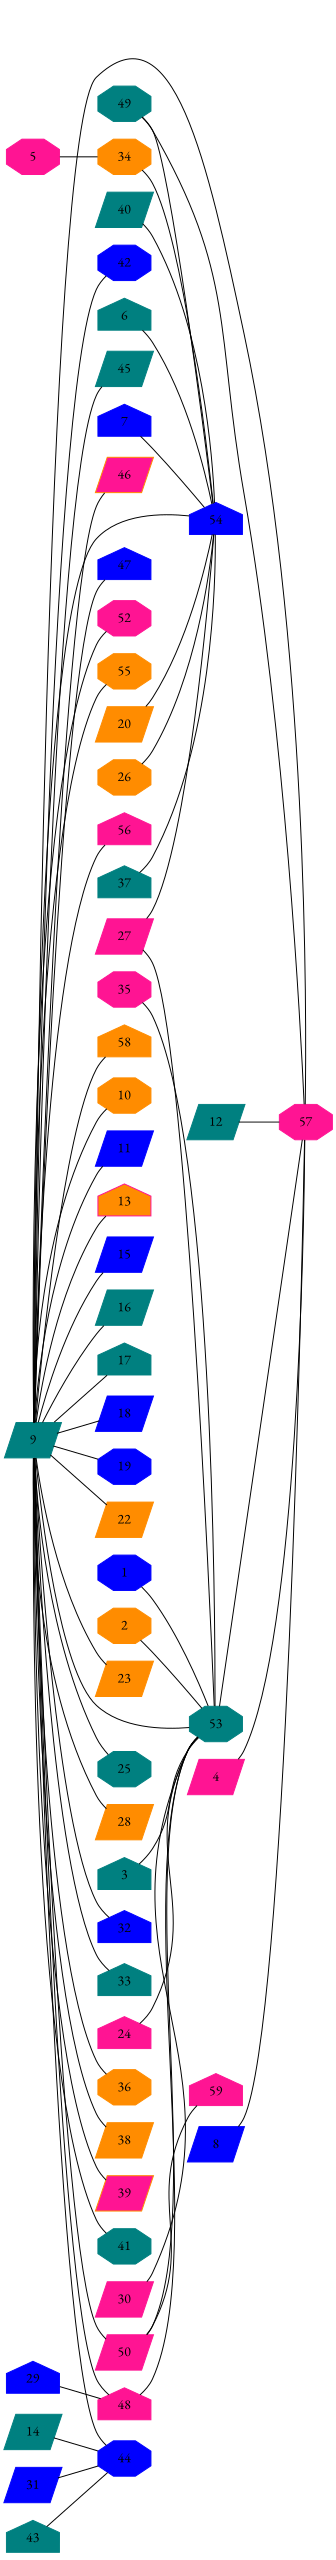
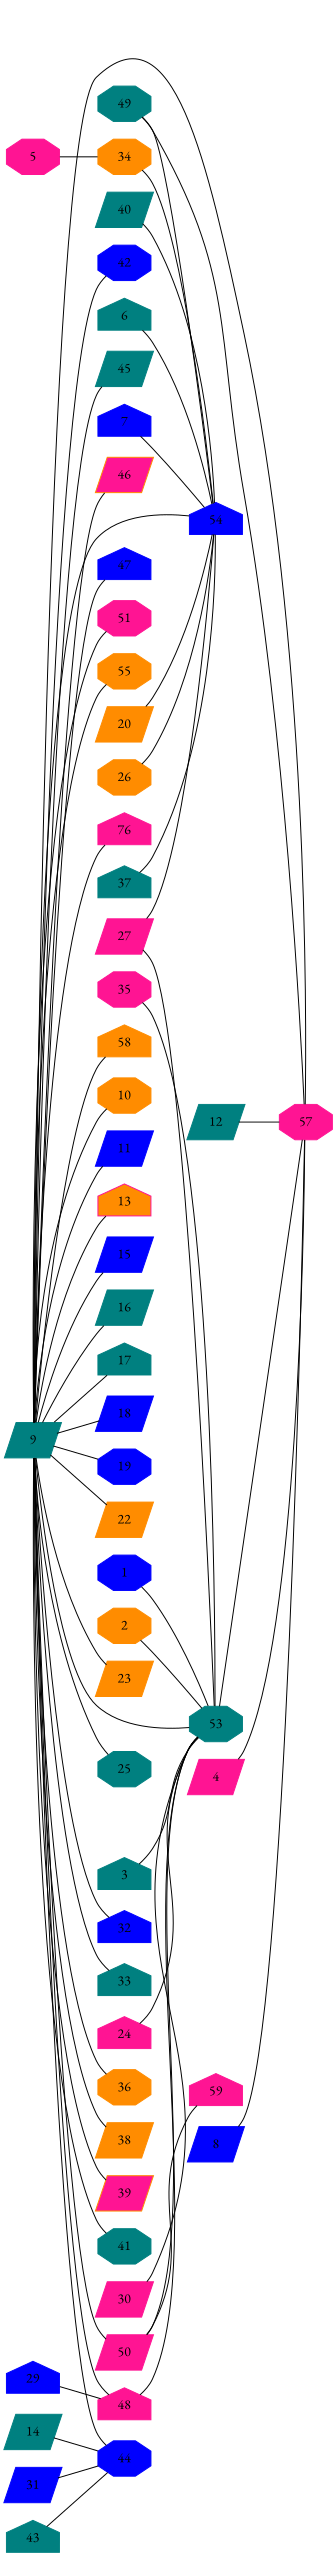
(124, 618) -> (124, 618)
(124, 830) -> (124, 830)
(124, 1822) -> none
